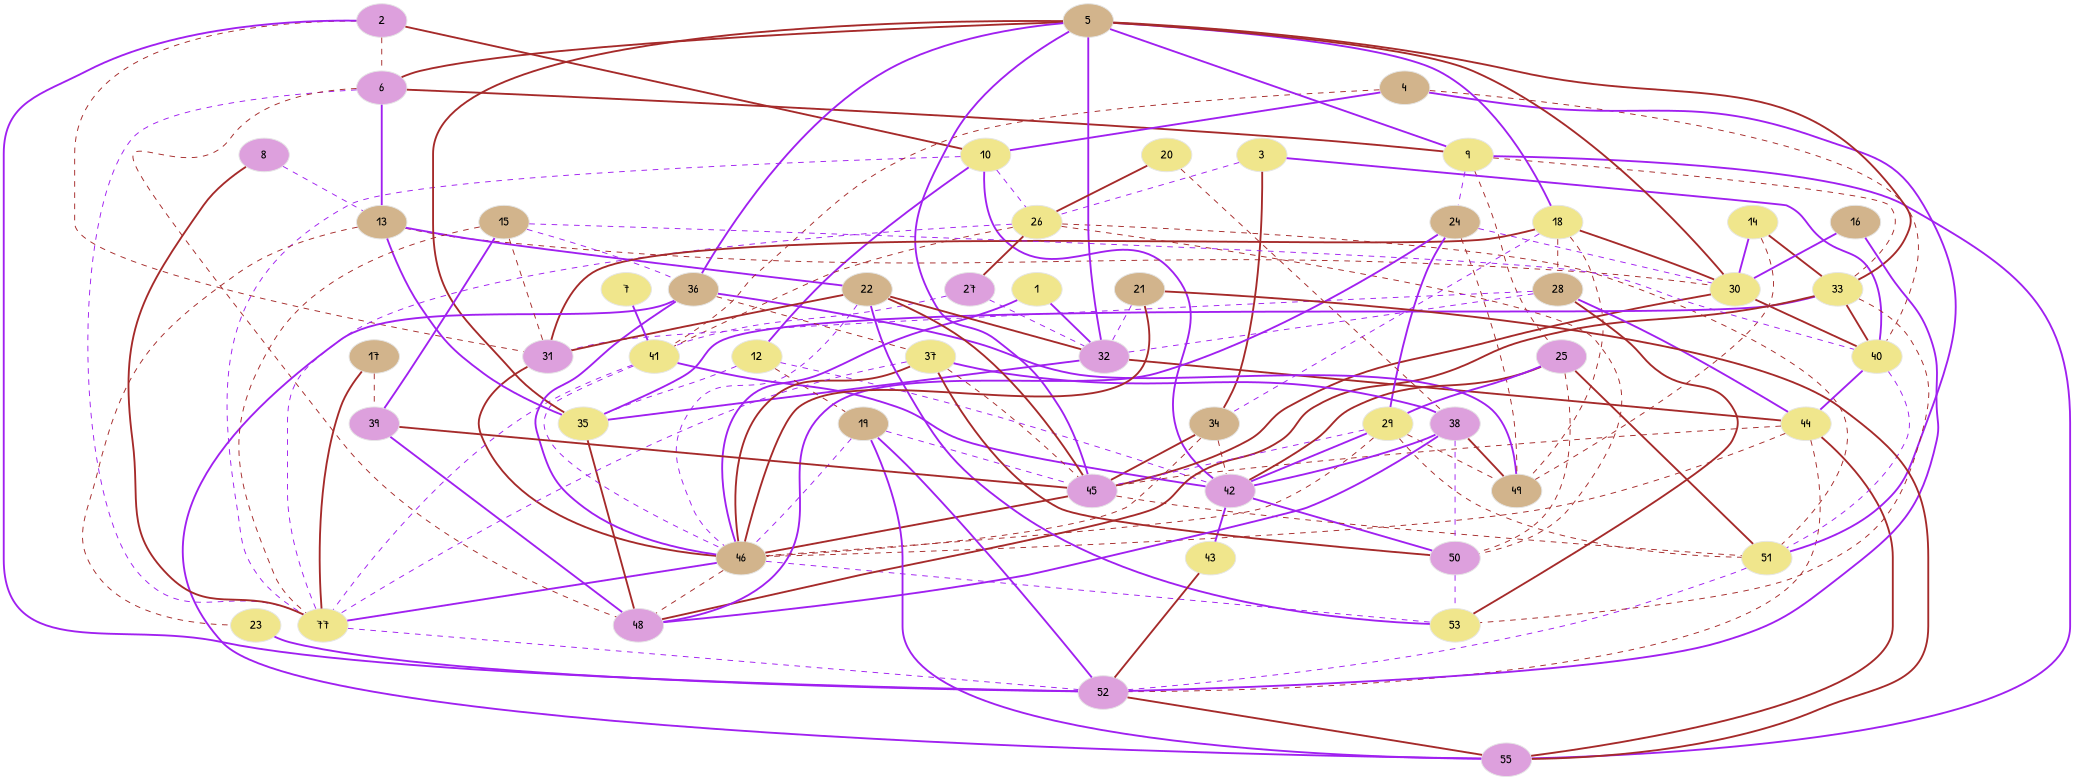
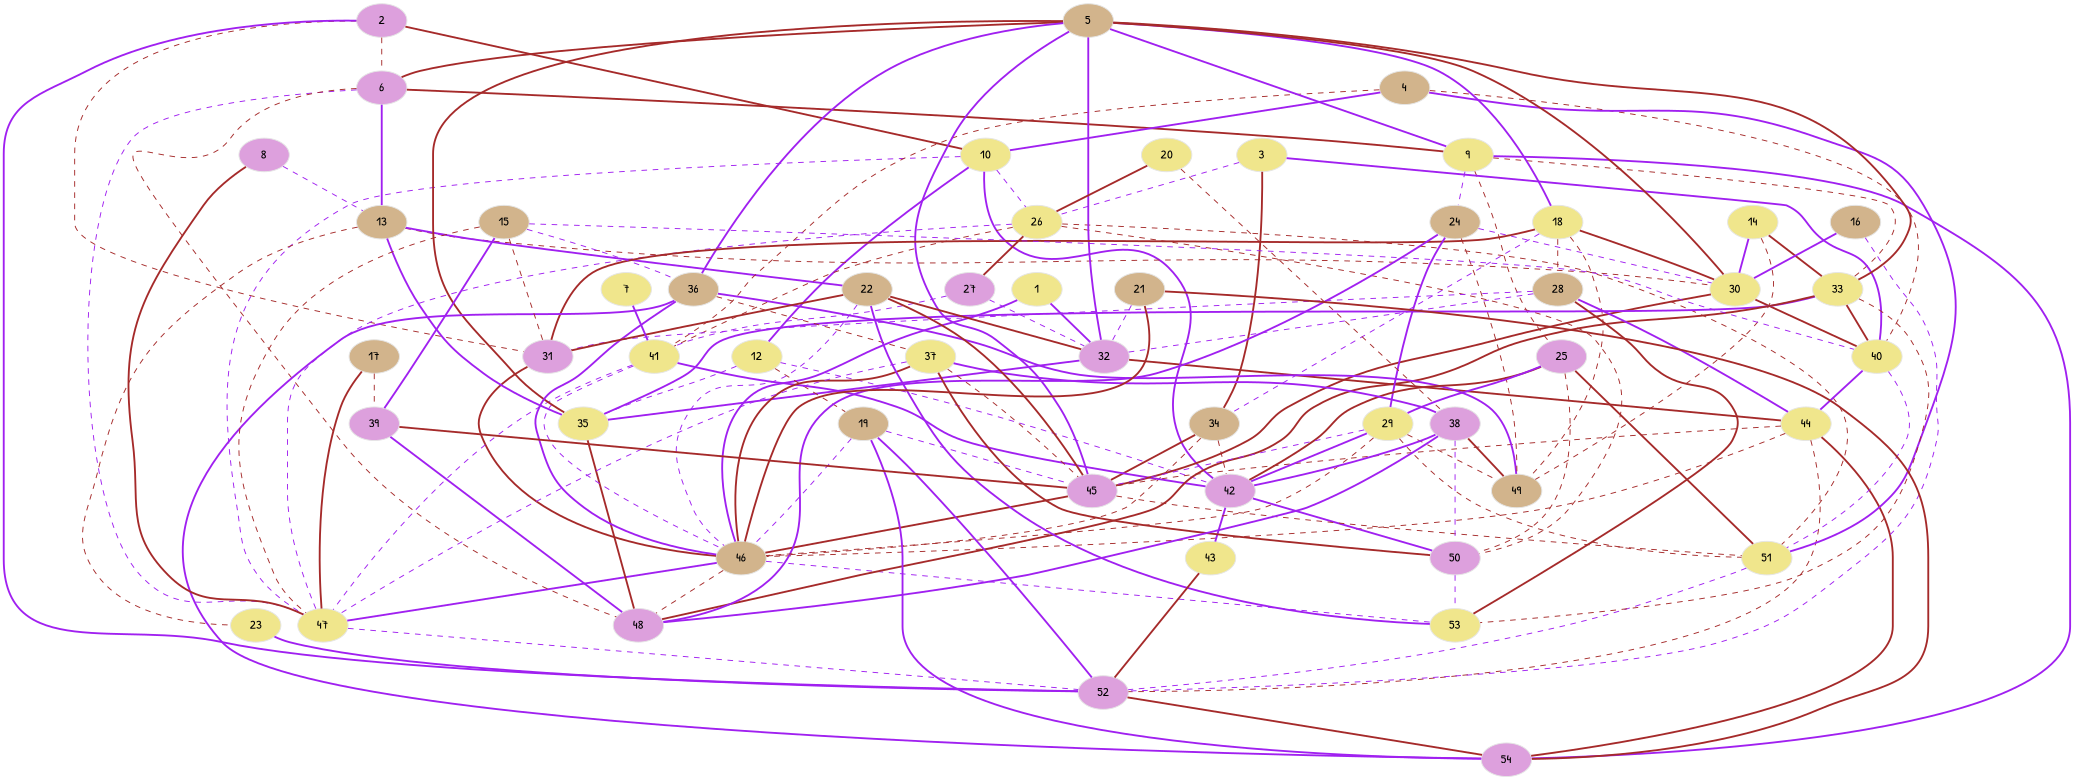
(323, 625) -> (323, 625)
(1690, 649) -> (1690, 649)
(1506, 760) -> (1506, 760)
